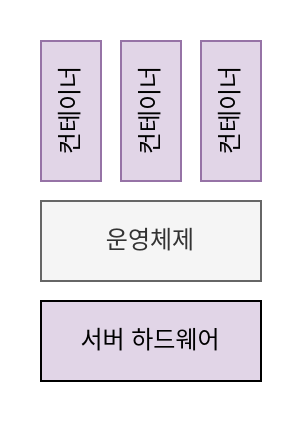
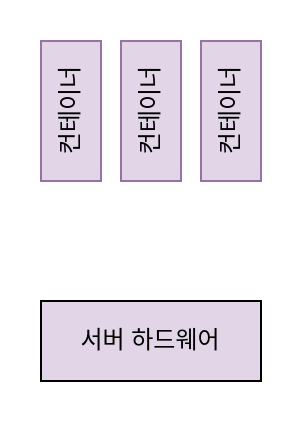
(151, 241) -> none
